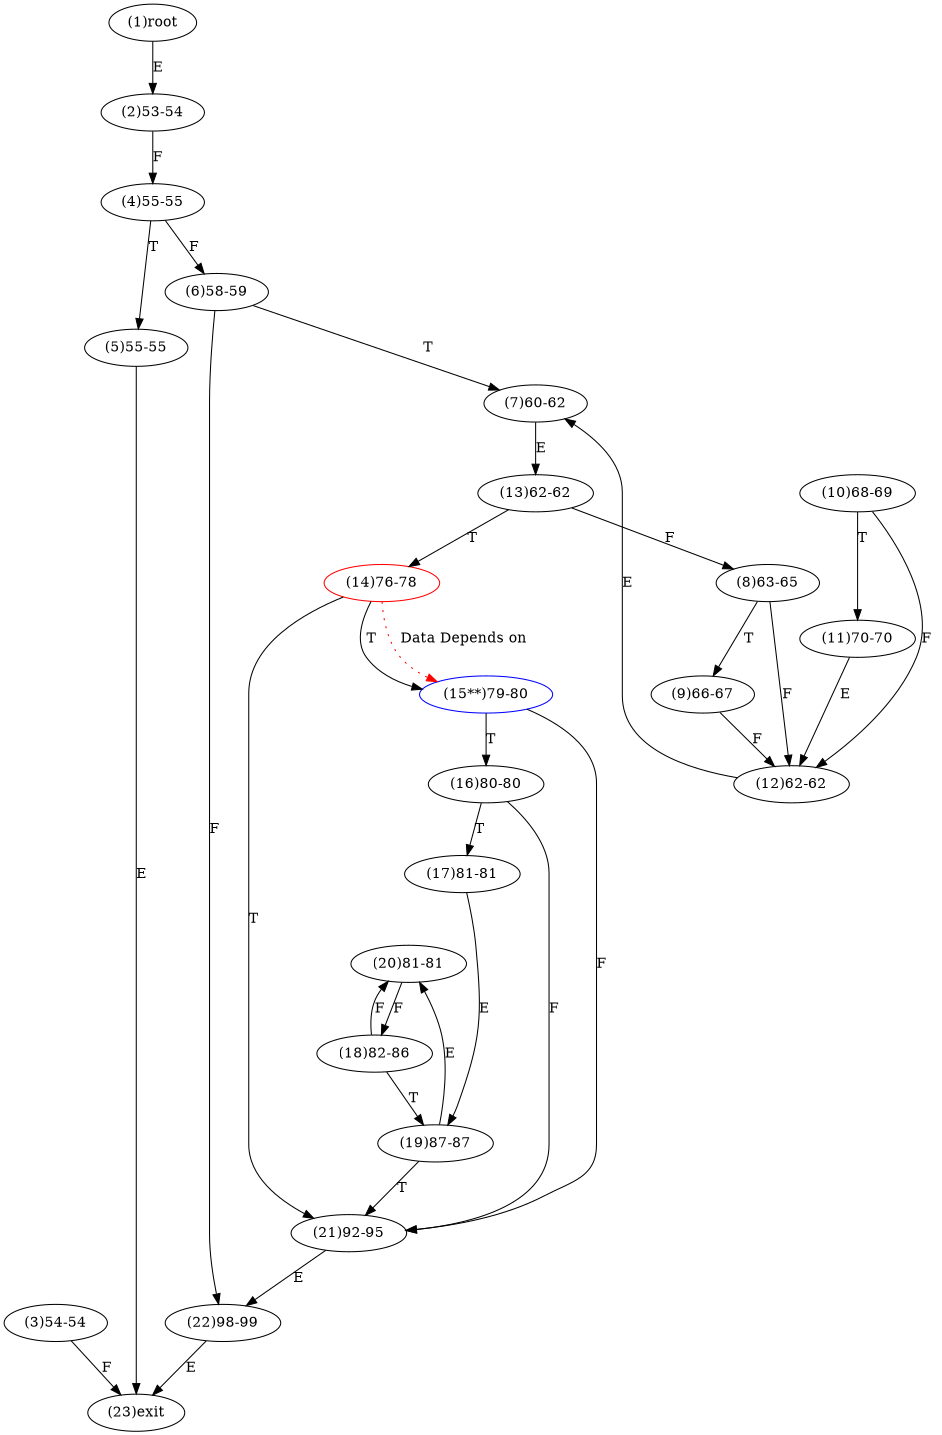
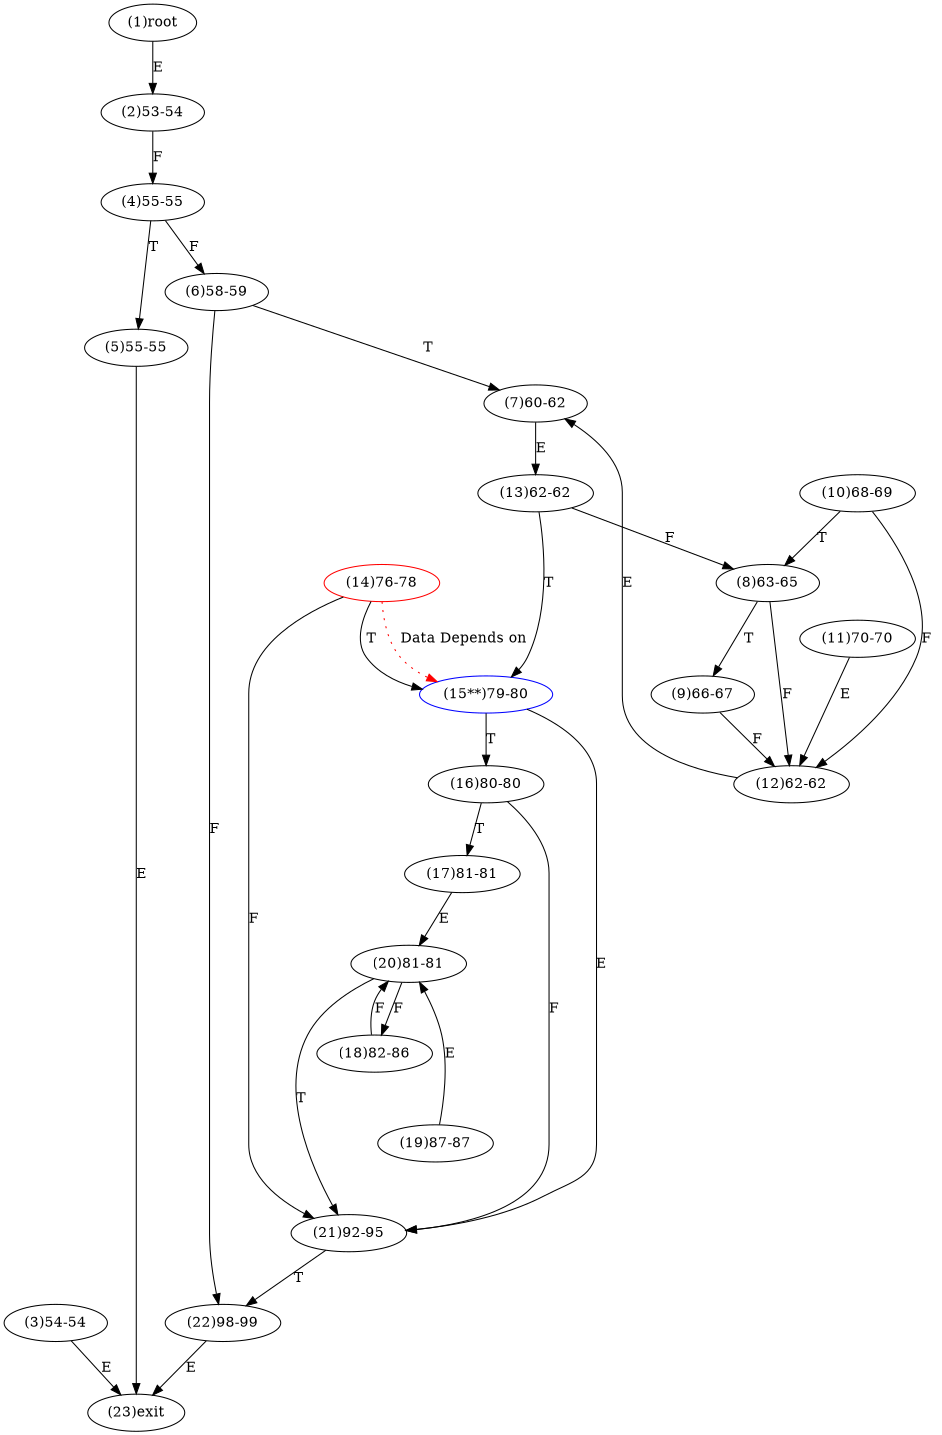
(463, 536) -> (543, 593)
(858, 561) -> (816, 535)
(254, 919) -> (254, 919)
(602, 964) -> (602, 964)
(479, 1006) -> (438, 915)
(402, 1094) -> none
(396, 1185) -> (296, 1079)
(299, 1278) -> (299, 1278)
(107, 1368) -> (107, 1368)
